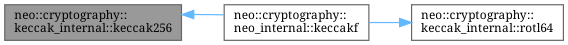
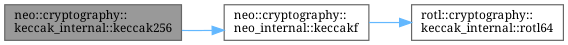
(209, 15) -> (197, 31)
(487, 23) -> (487, 23)
